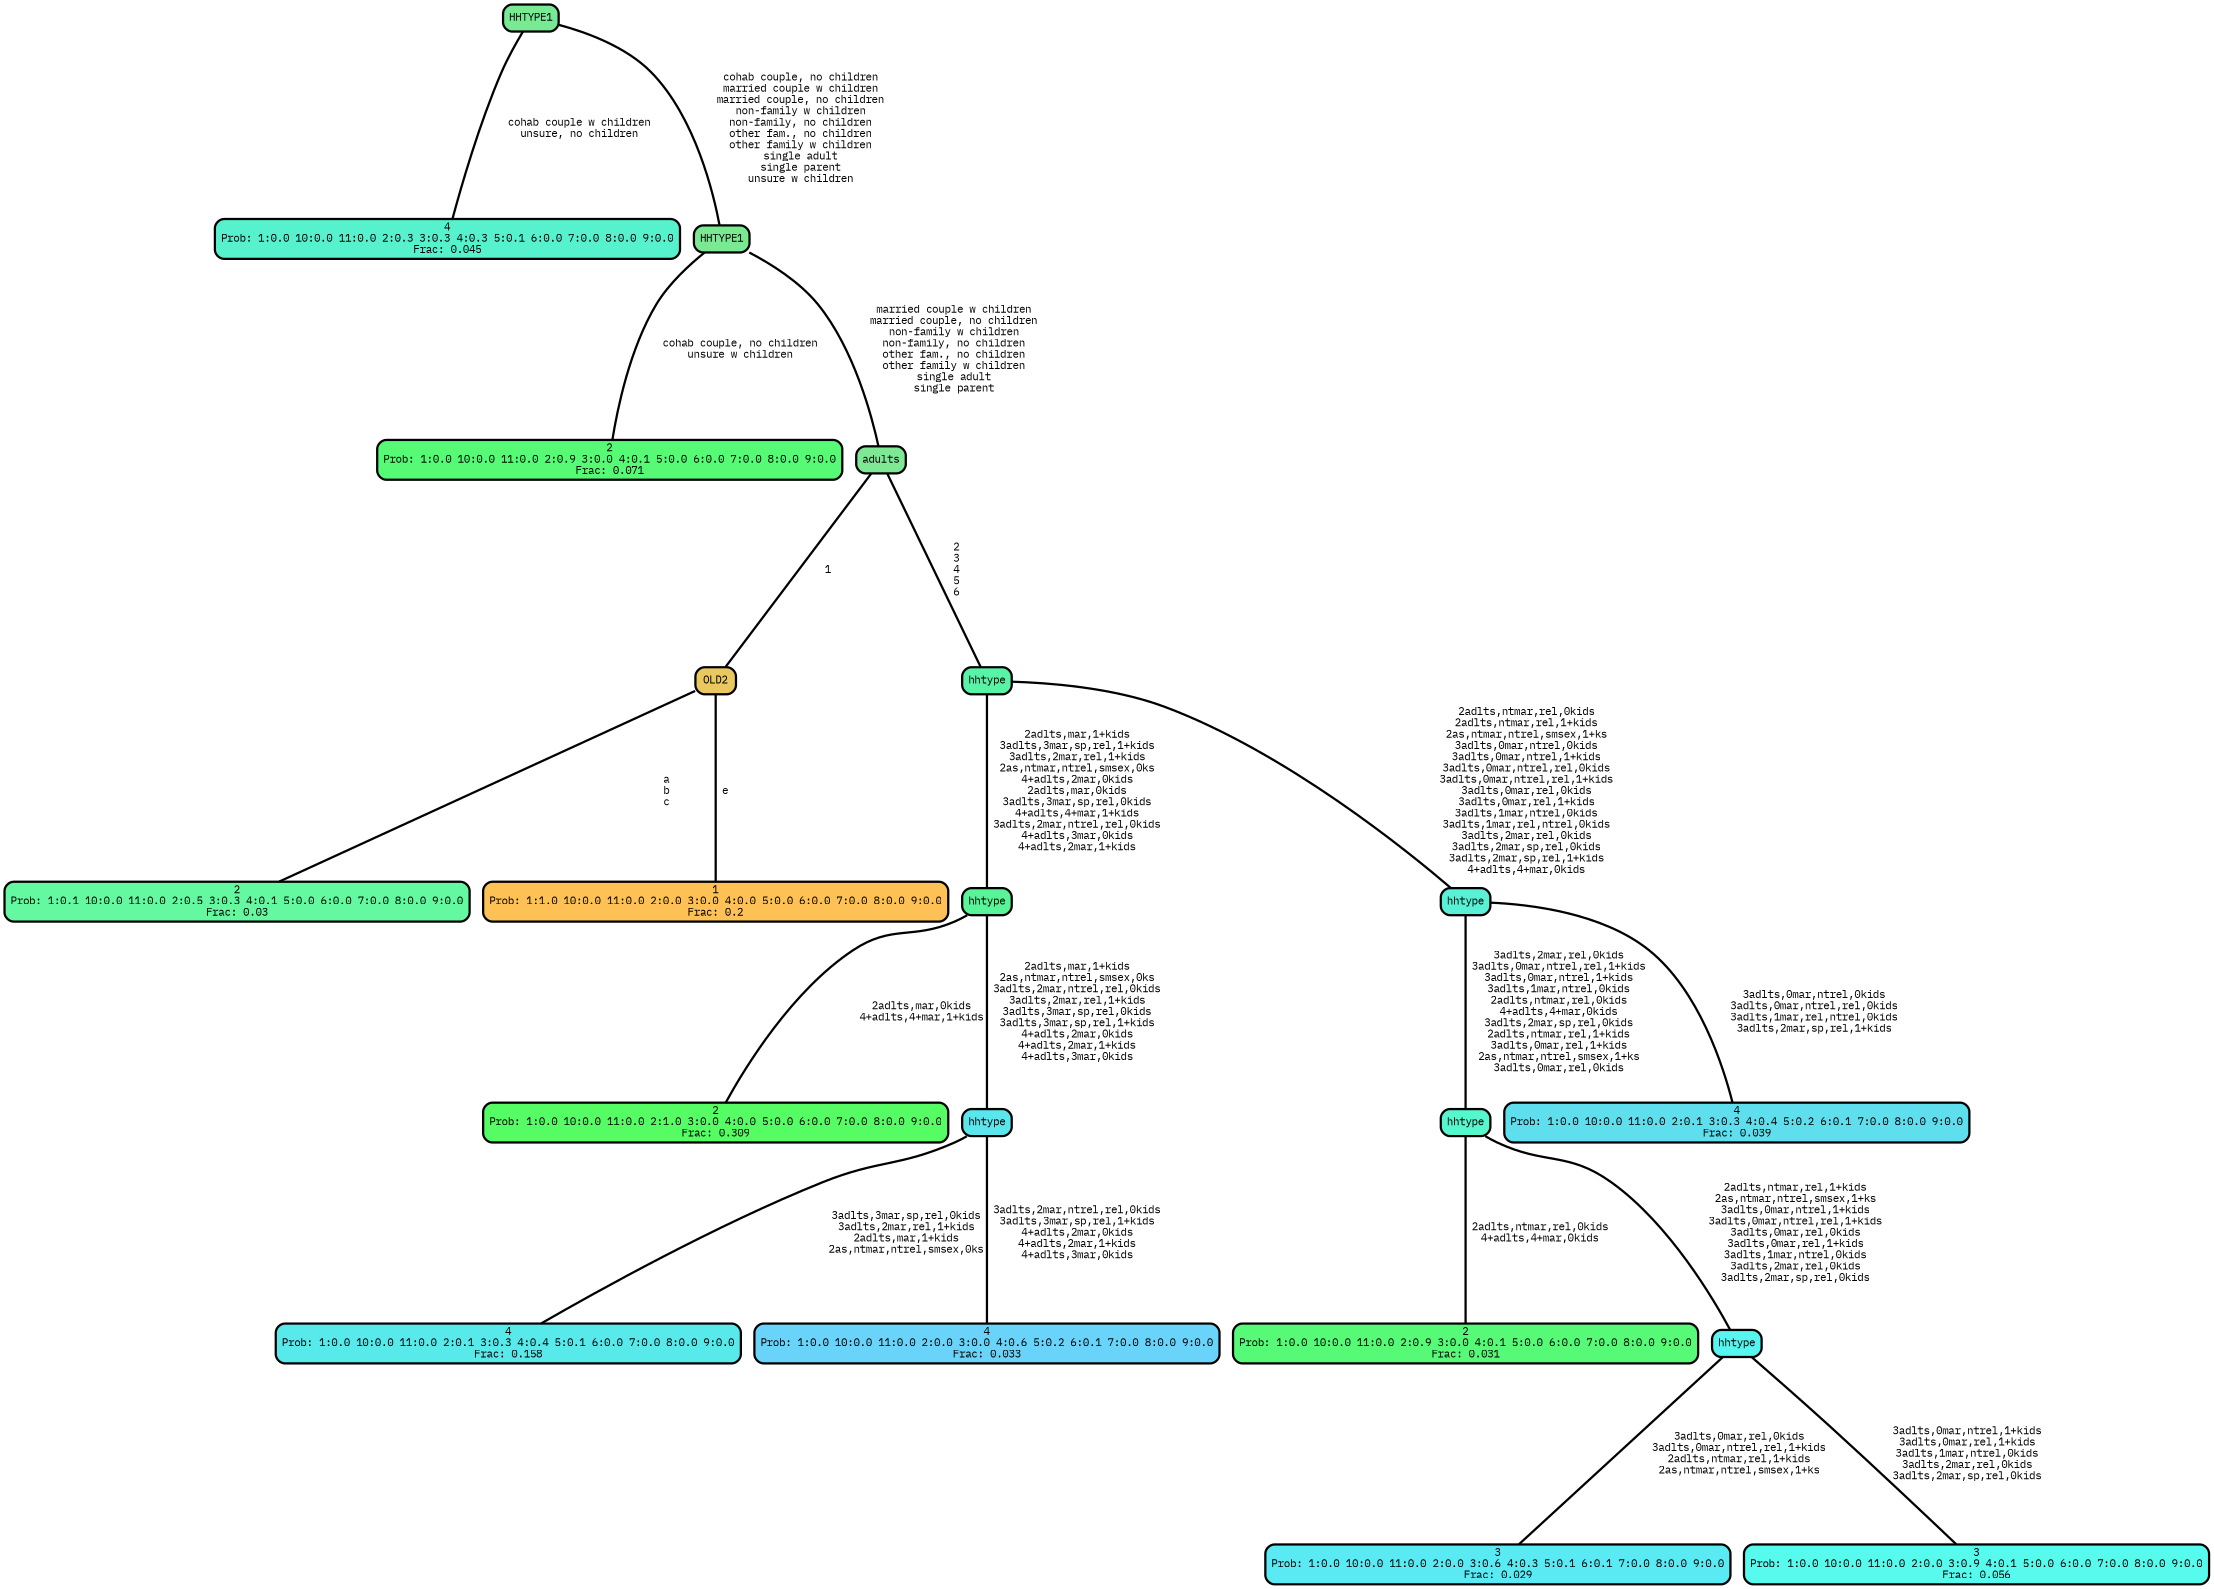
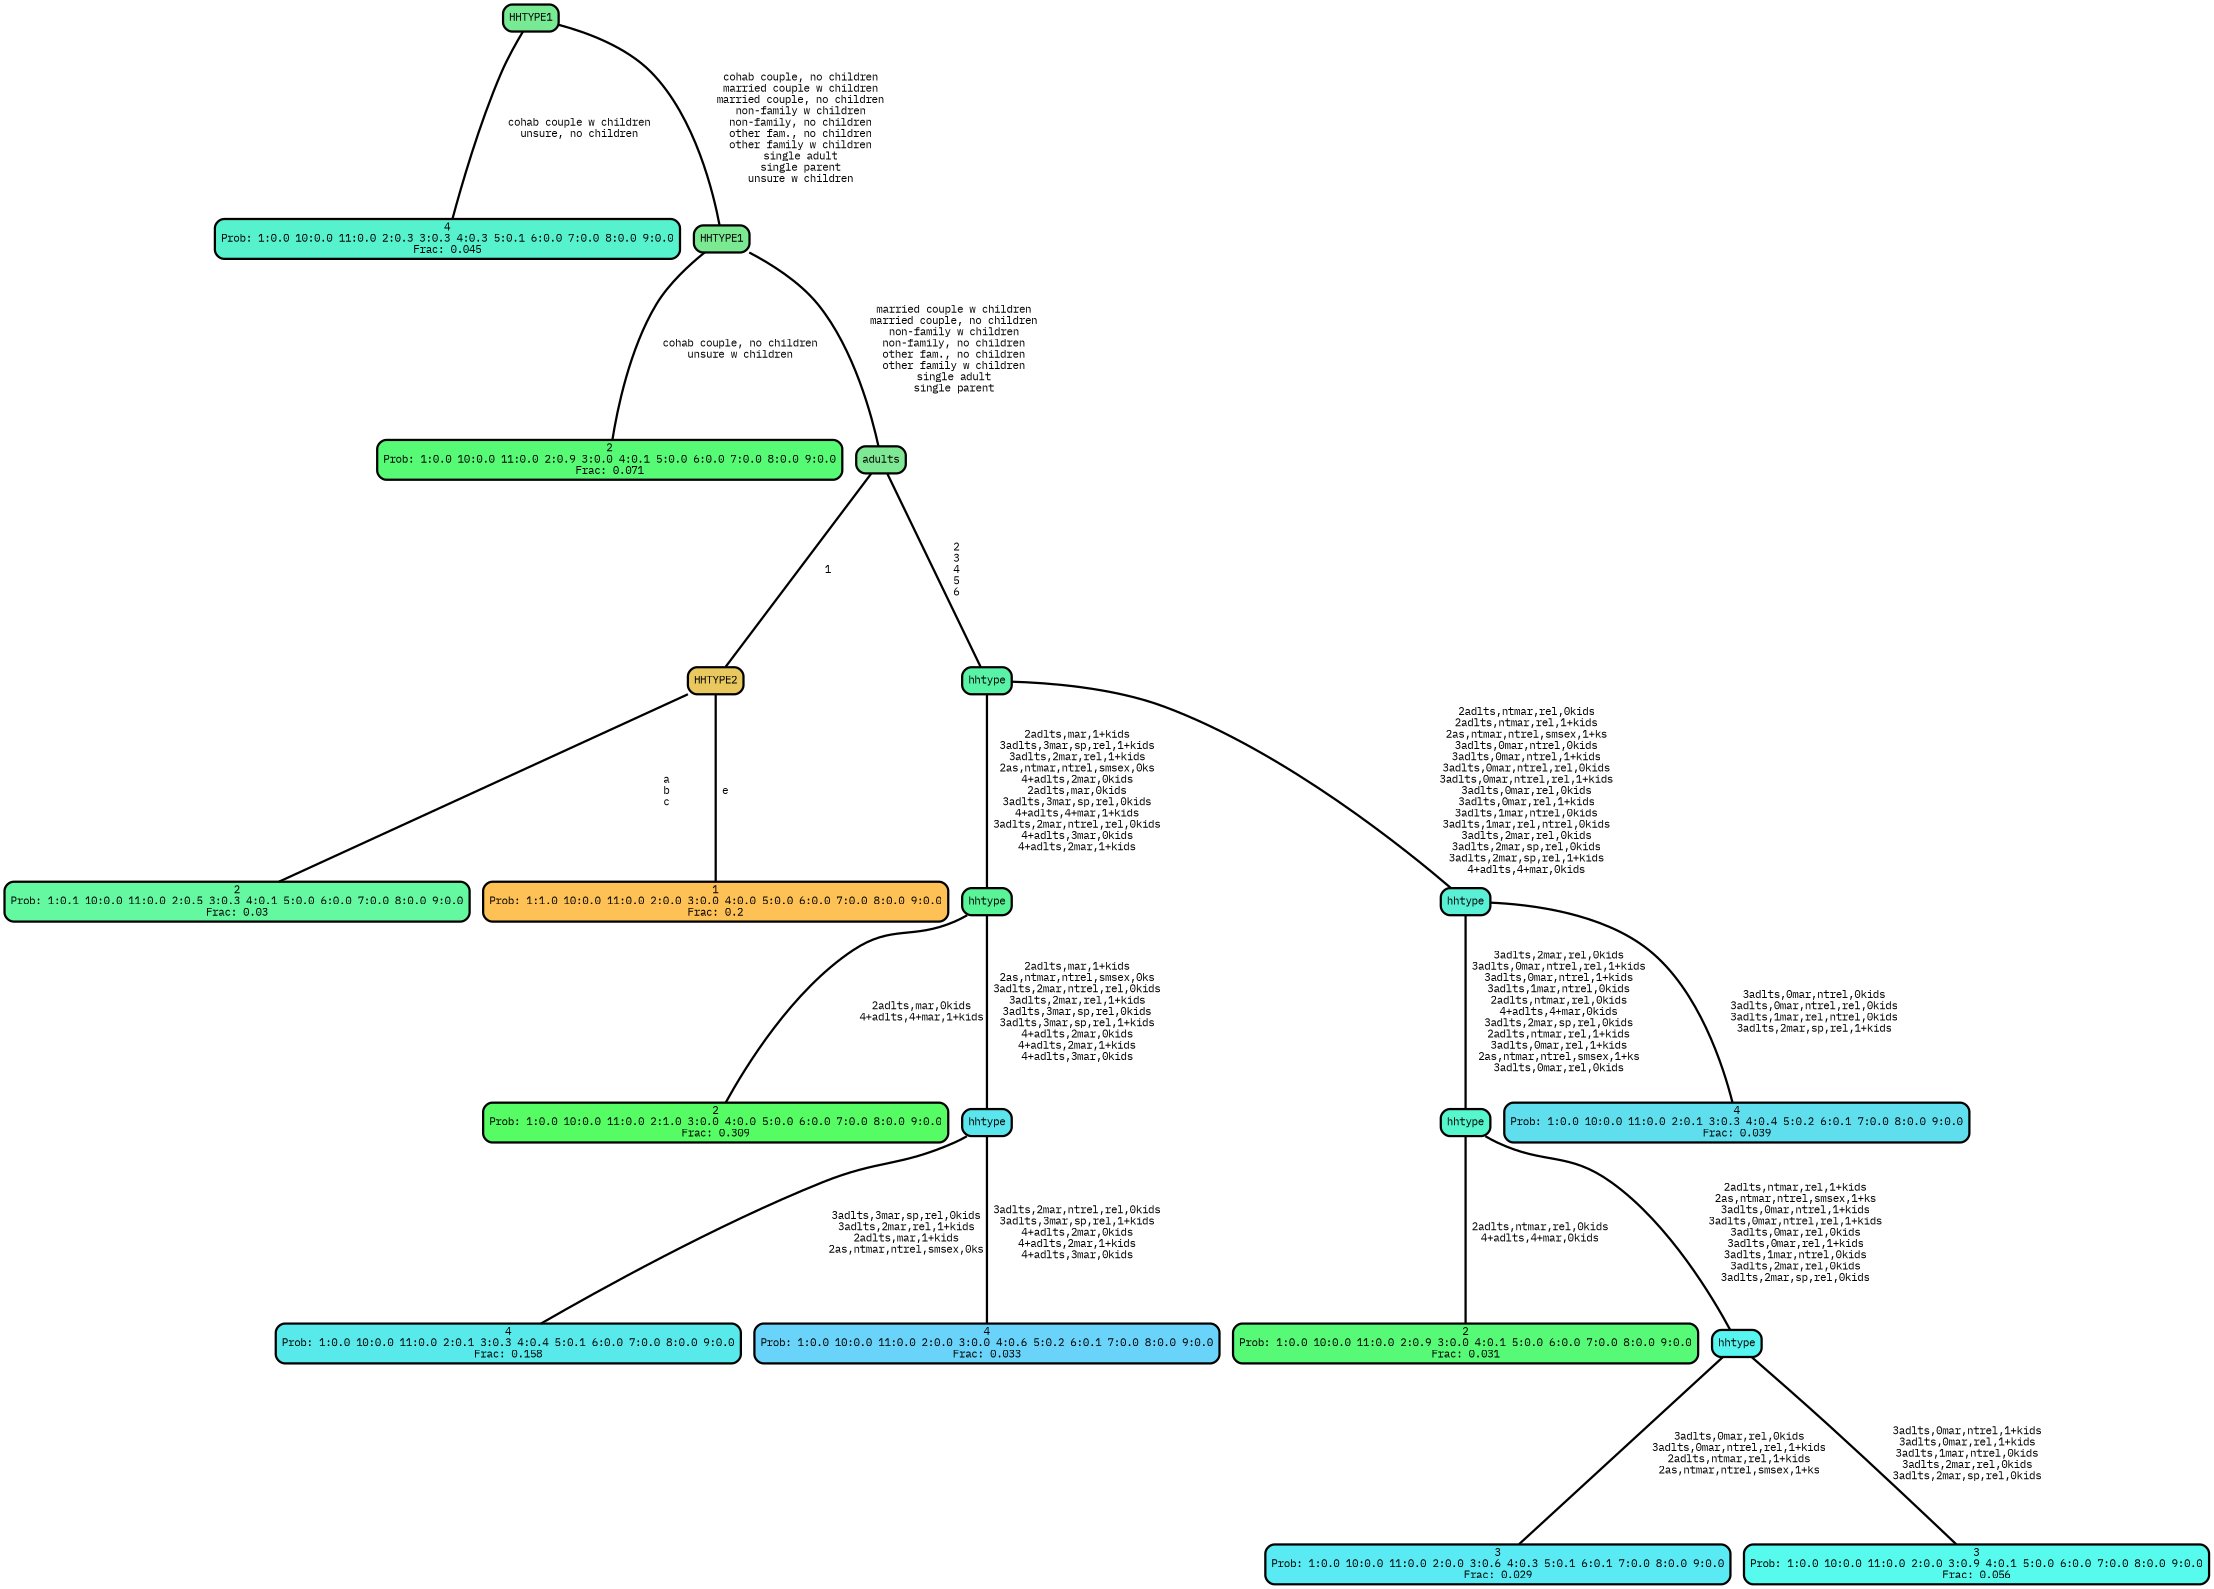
(716, 681) -> (716, 681)
